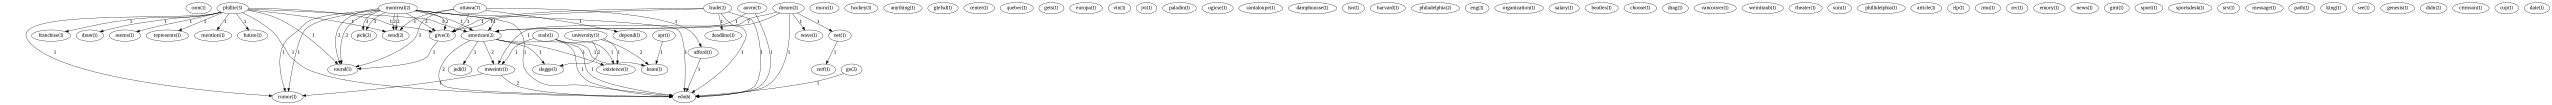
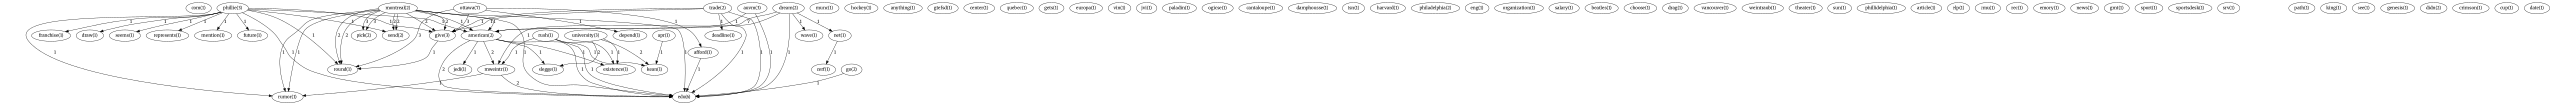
(2264, 8) -> none
(424, 15) -> none
